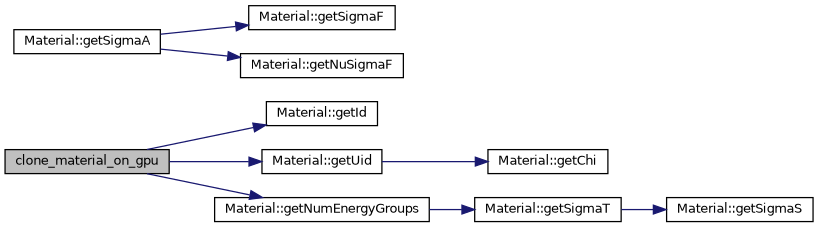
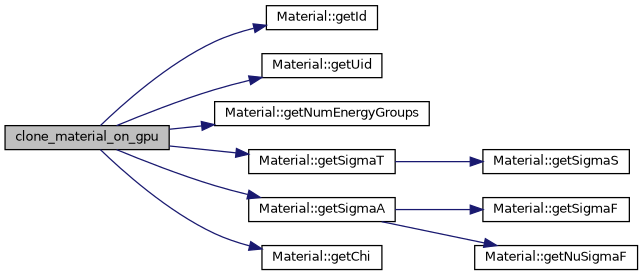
(428, 162) -> (169, 207)
none -> (181, 175)
(446, 210) -> (203, 149)
